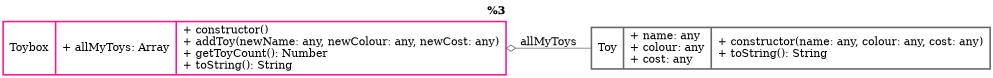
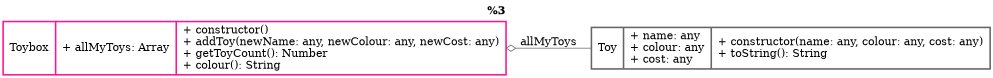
(238, 65) -> (232, 65)
